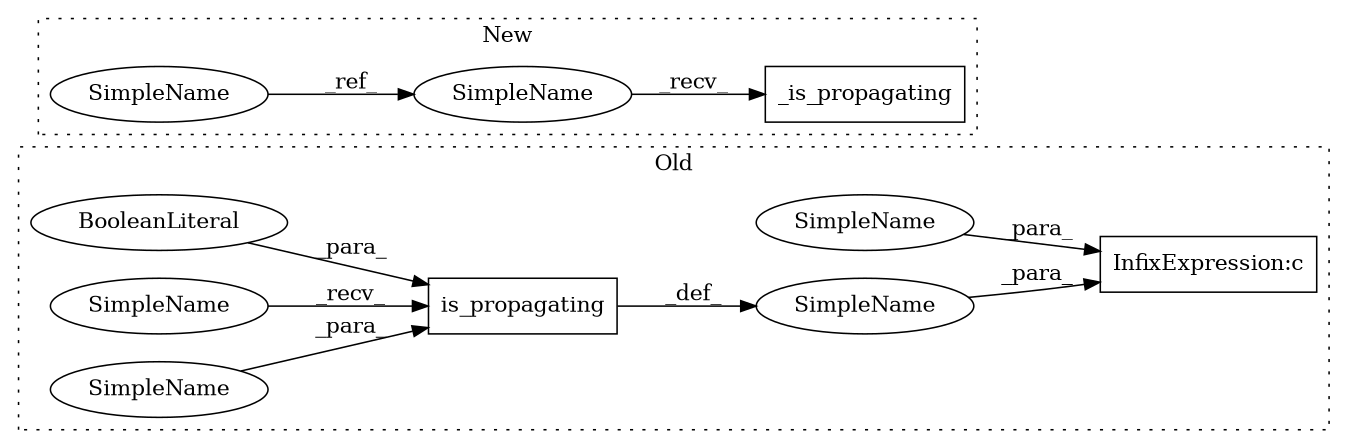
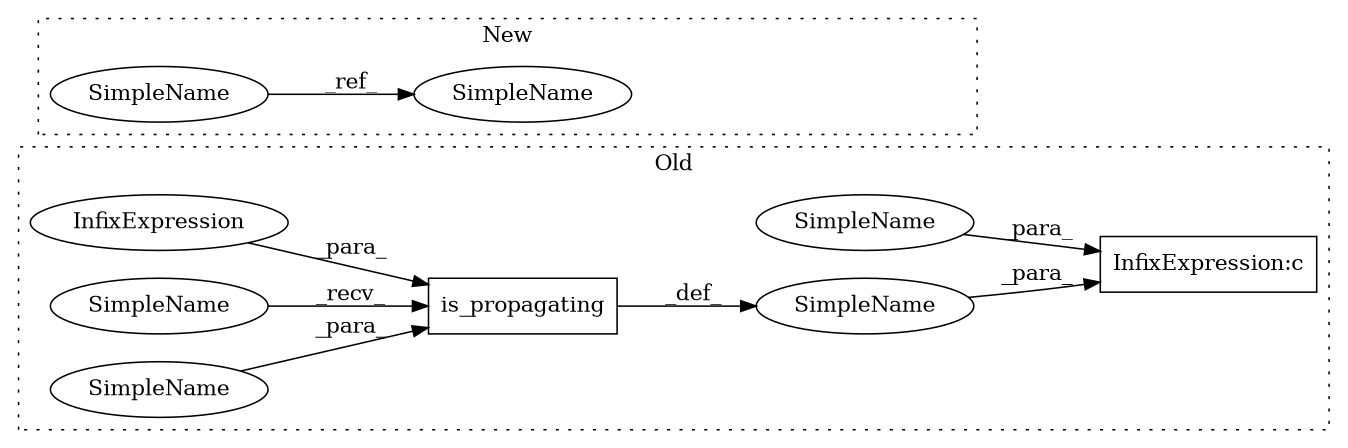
(865, 94) -> none
(159, 223) -> (159, 223)
